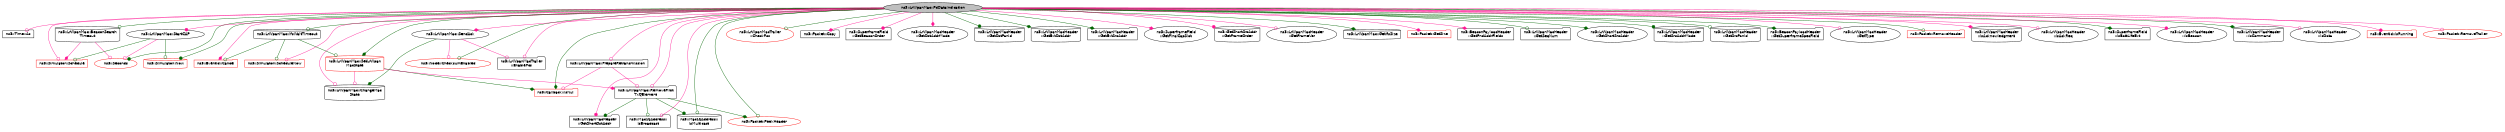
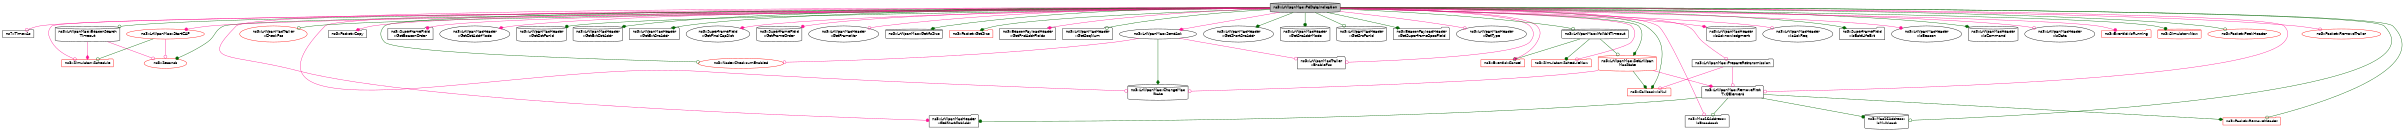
(933, 8) -> (1305, 8)
(1200, 13) -> (1127, 15)
(18, 34) -> (18, 34)
(165, 34) -> (165, 34)
(1237, 34) -> (779, 34)
(165, 47) -> none
(281, 48) -> (1579, 48)
(705, 107) -> (1991, 107)
